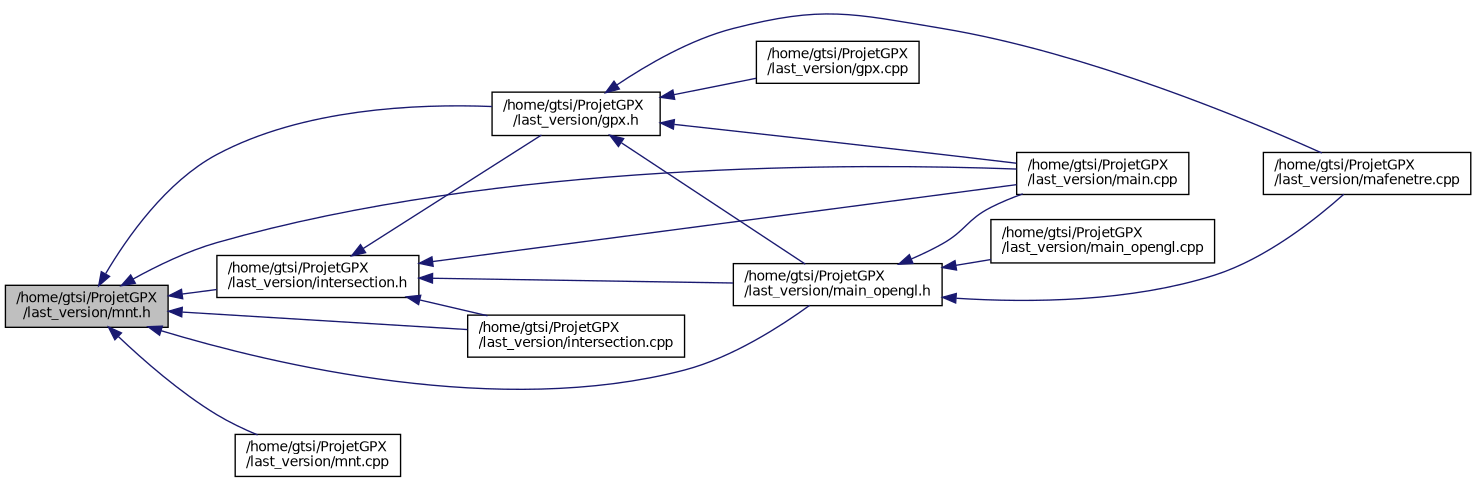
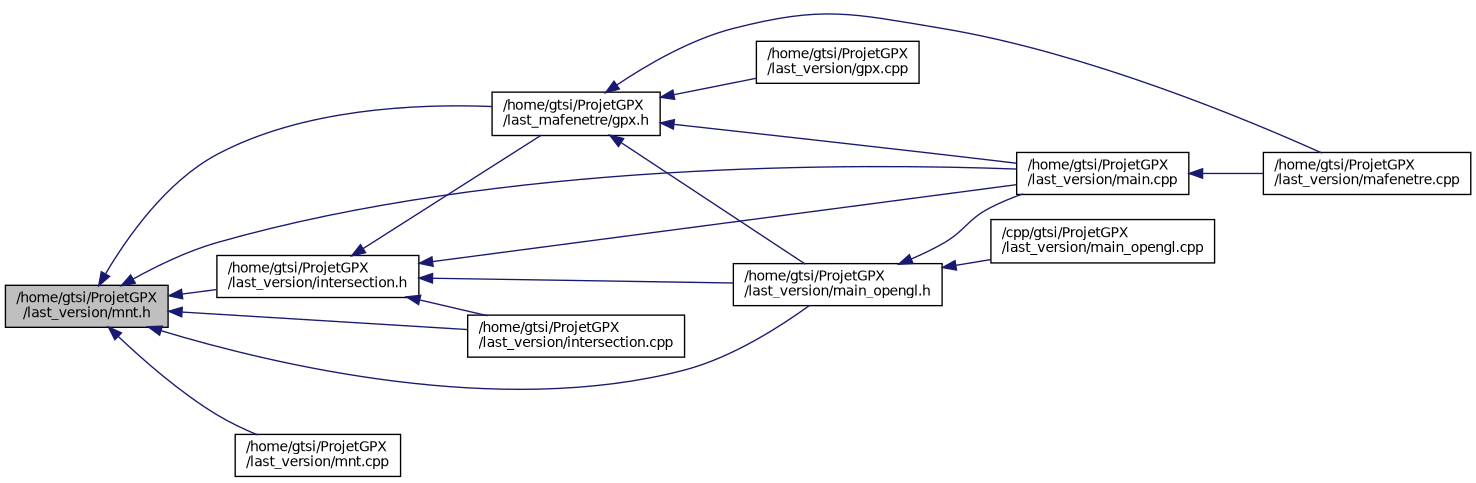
(576, 114) -> (576, 114)
(1103, 241) -> (1103, 241)
(1163, 288) -> (1233, 173)
